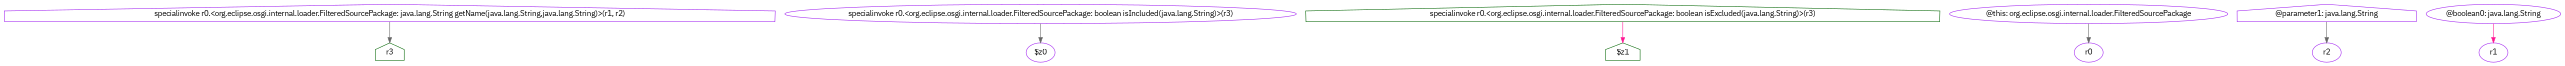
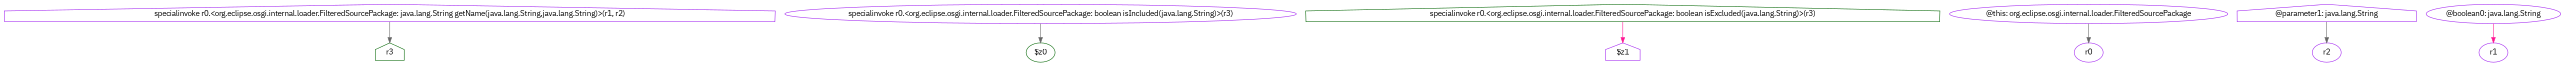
(1041, 53) -> (1041, 53)
(1623, 53) -> (1623, 53)
